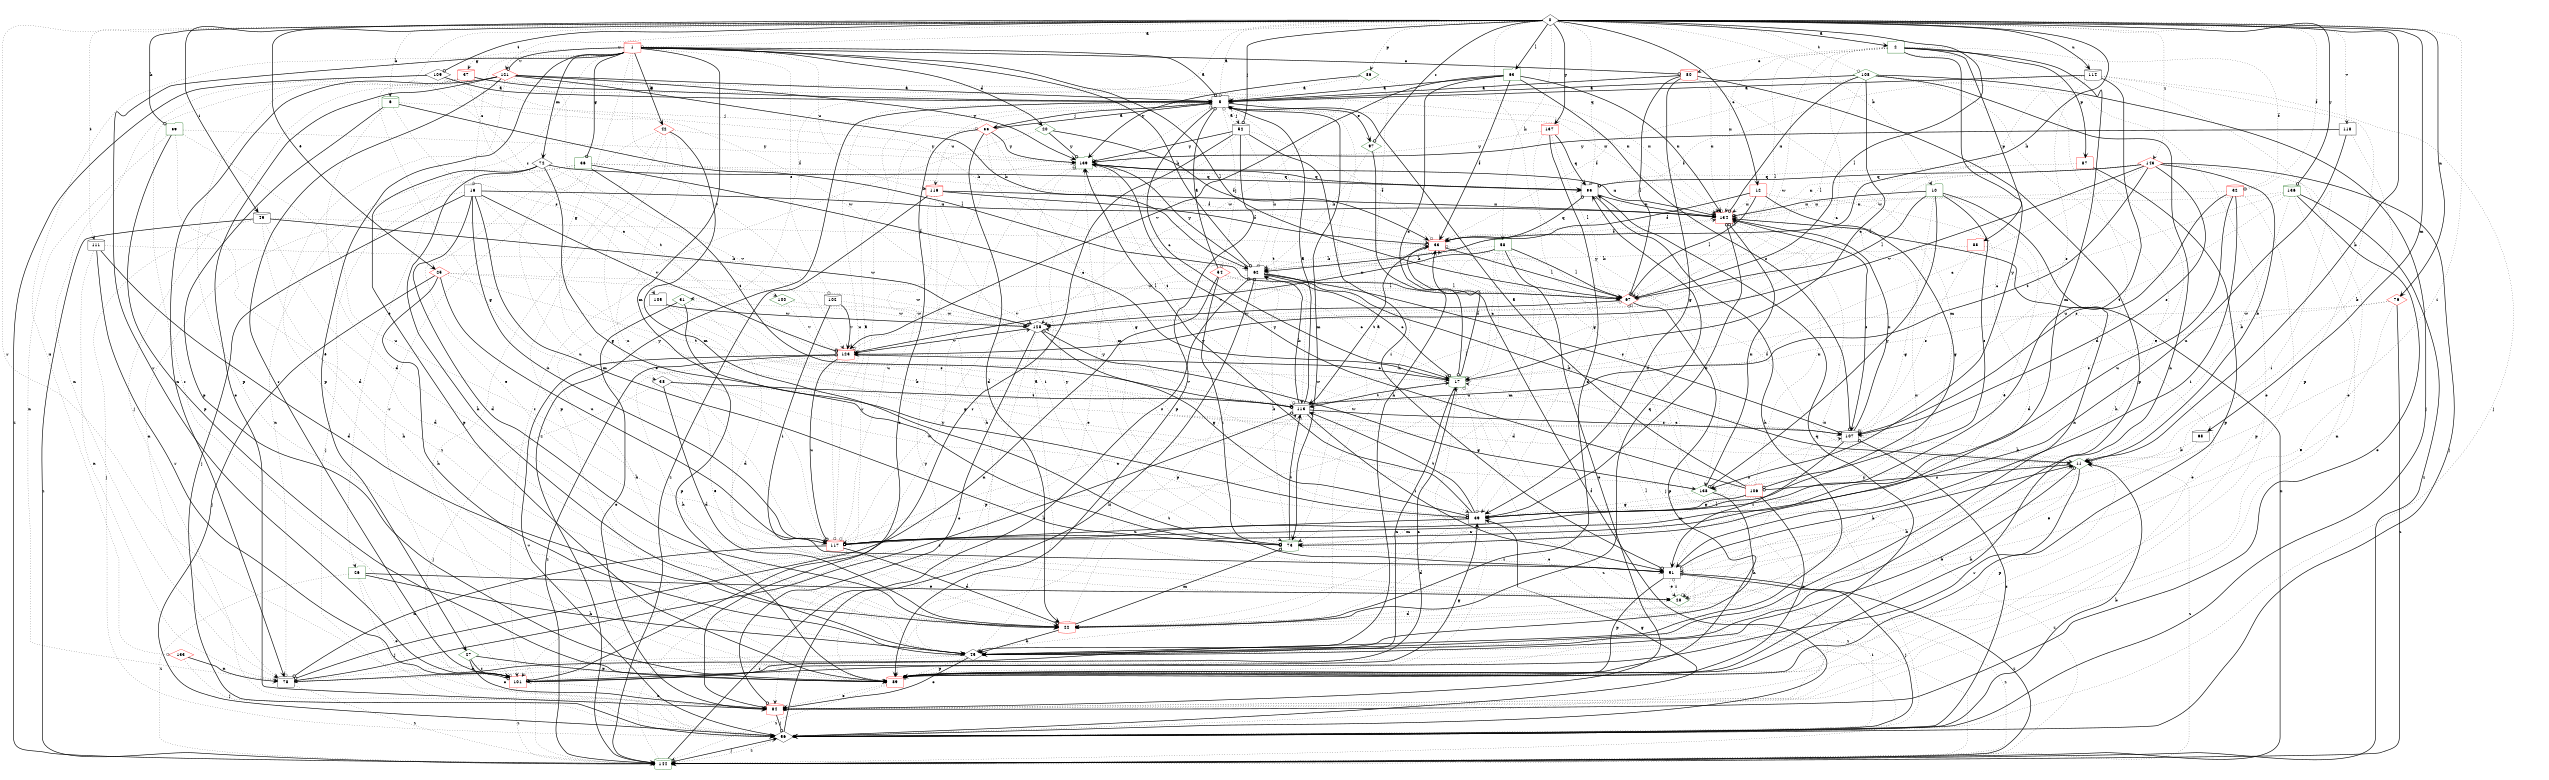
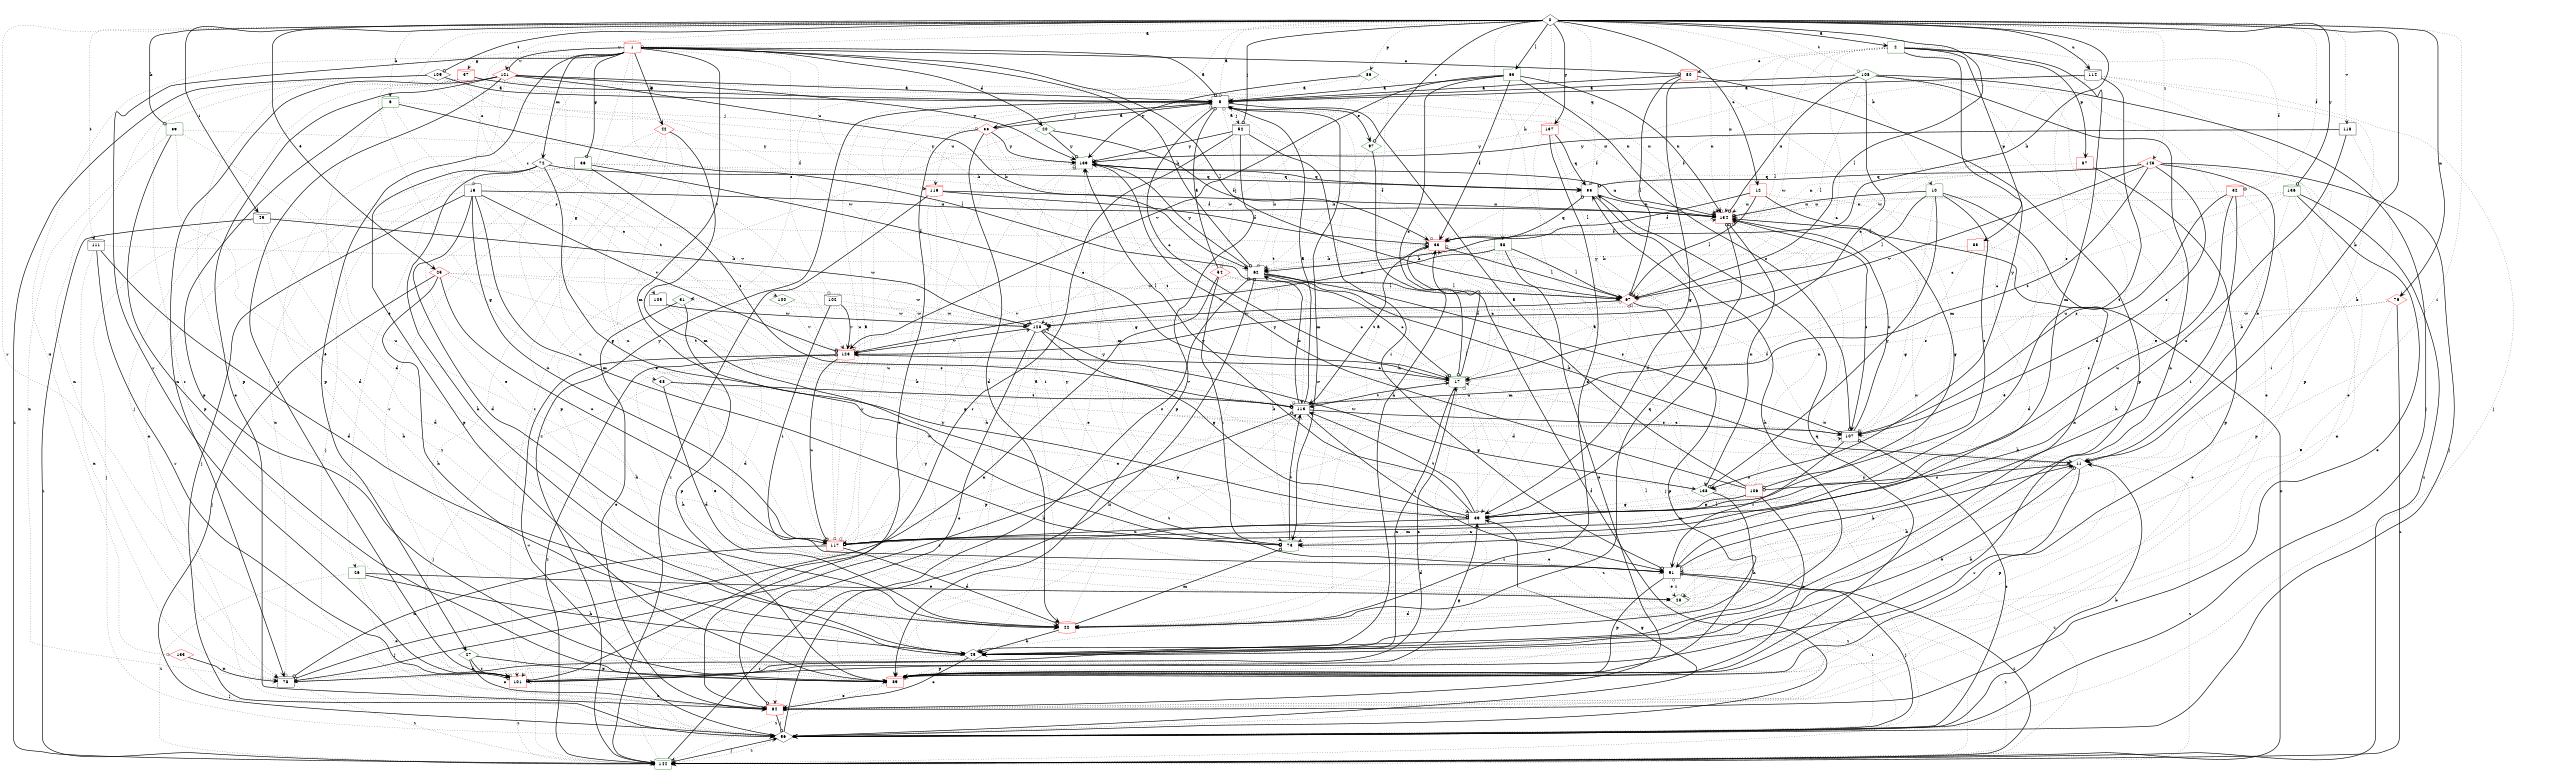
(1595, 327) -> (1595, 327)
(2201, 436) -> none
